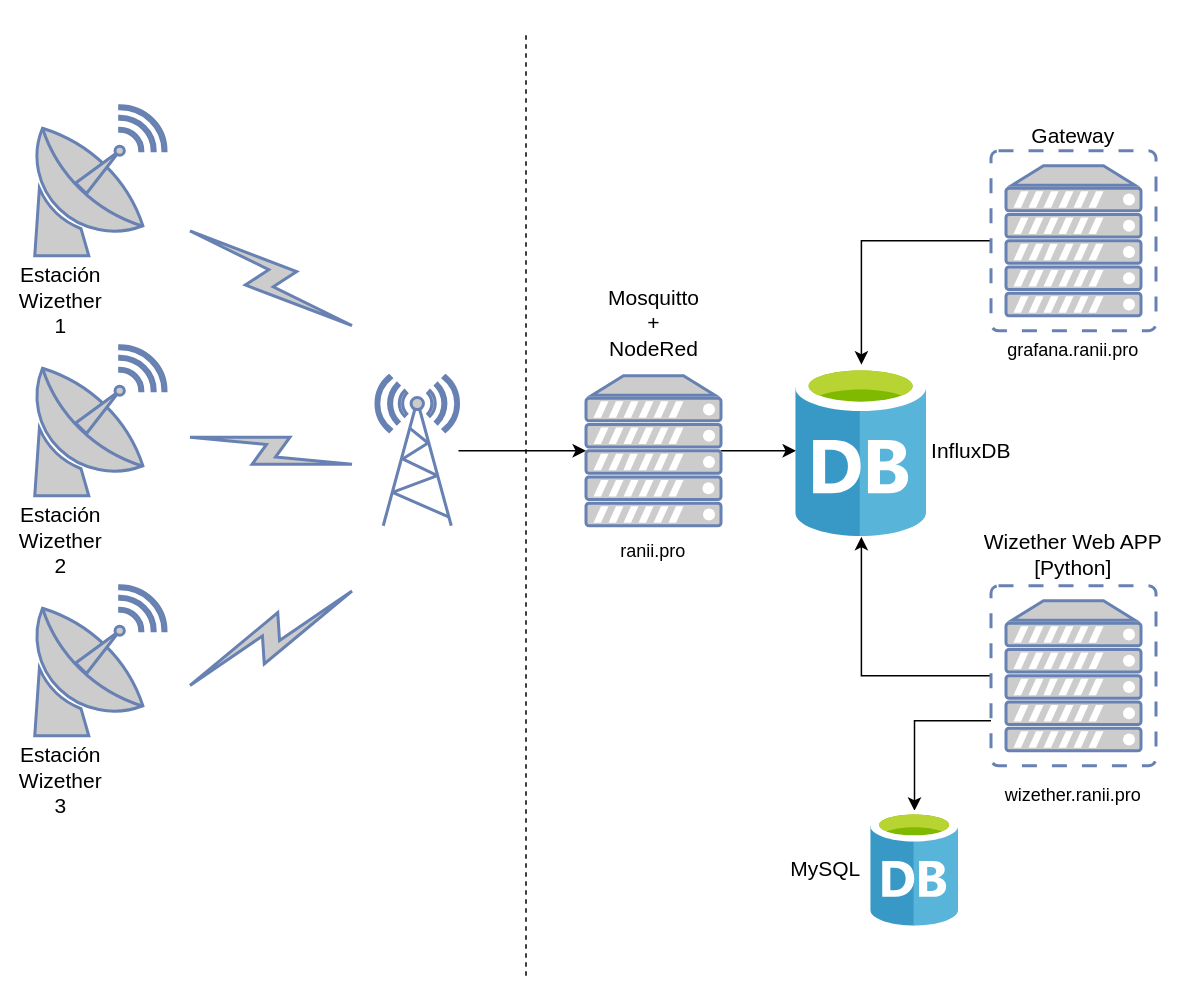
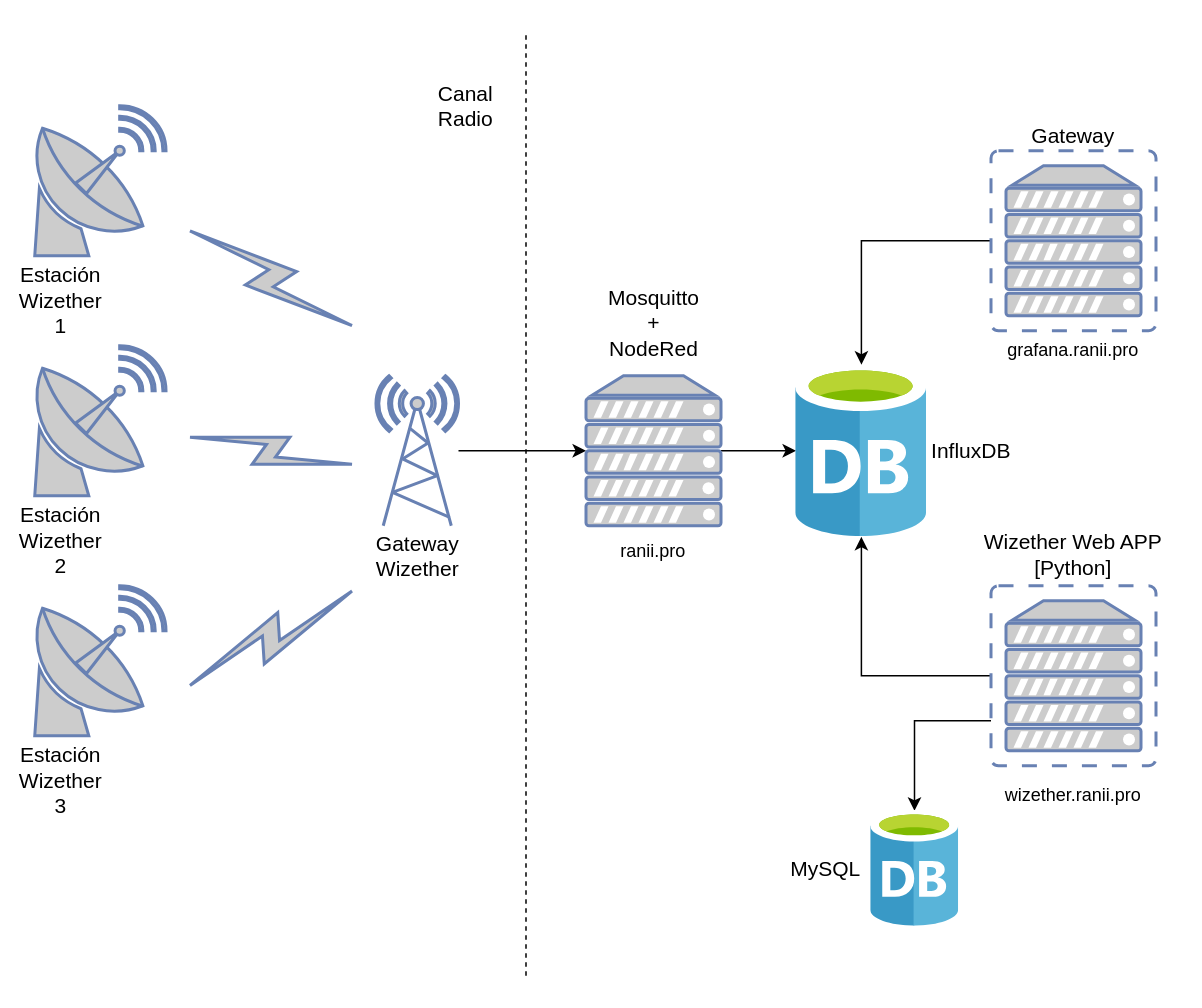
none -> (466, 106)
none -> (417, 556)
